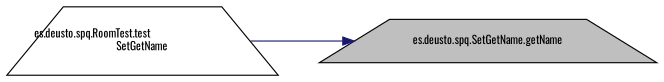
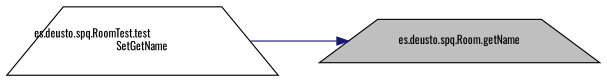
(488, 41) -> (460, 41)
